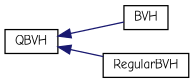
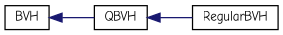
(97, 28) -> (78, 18)
